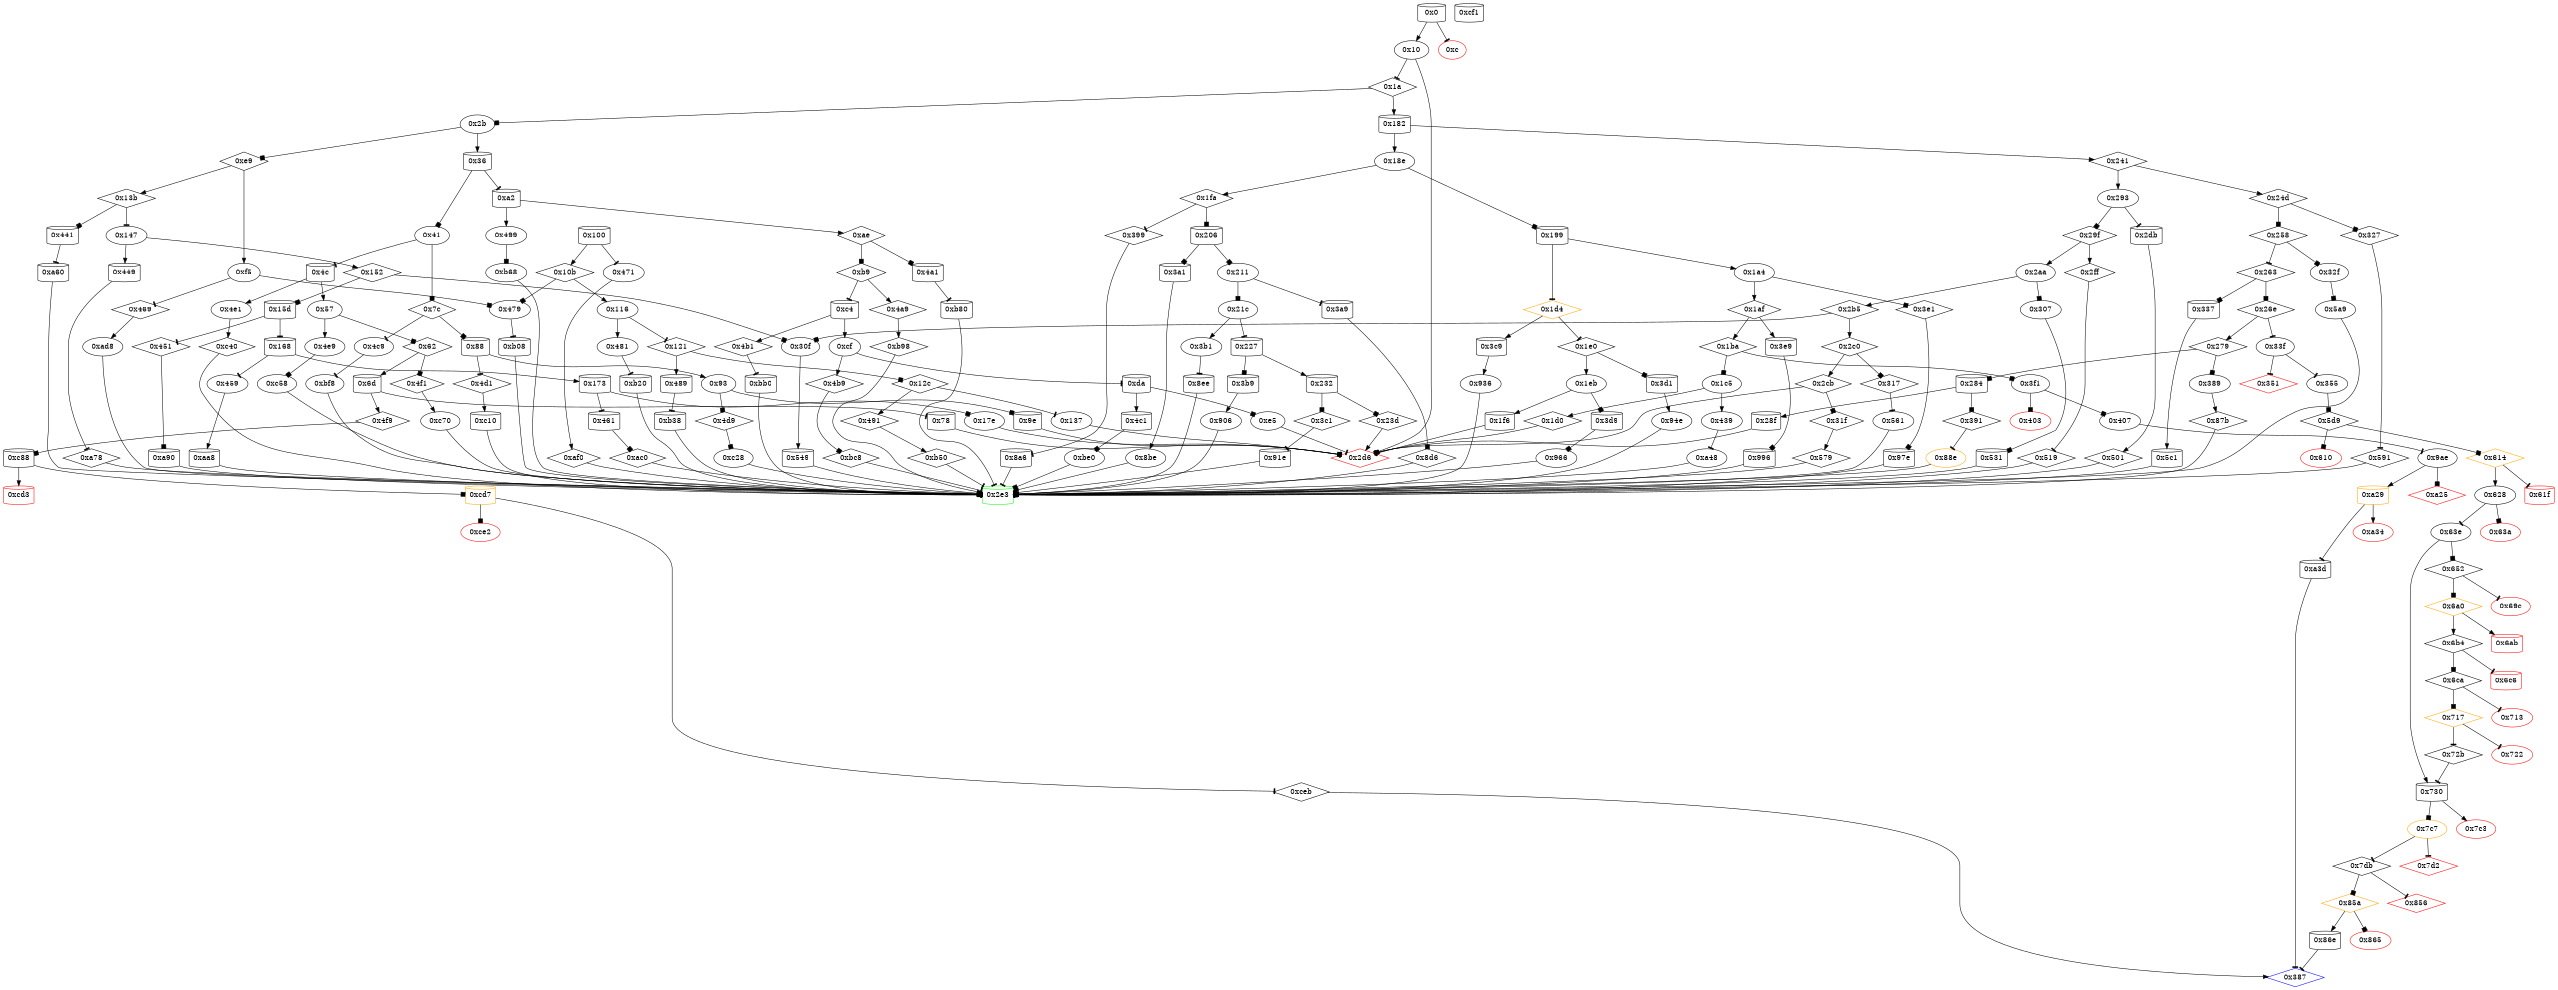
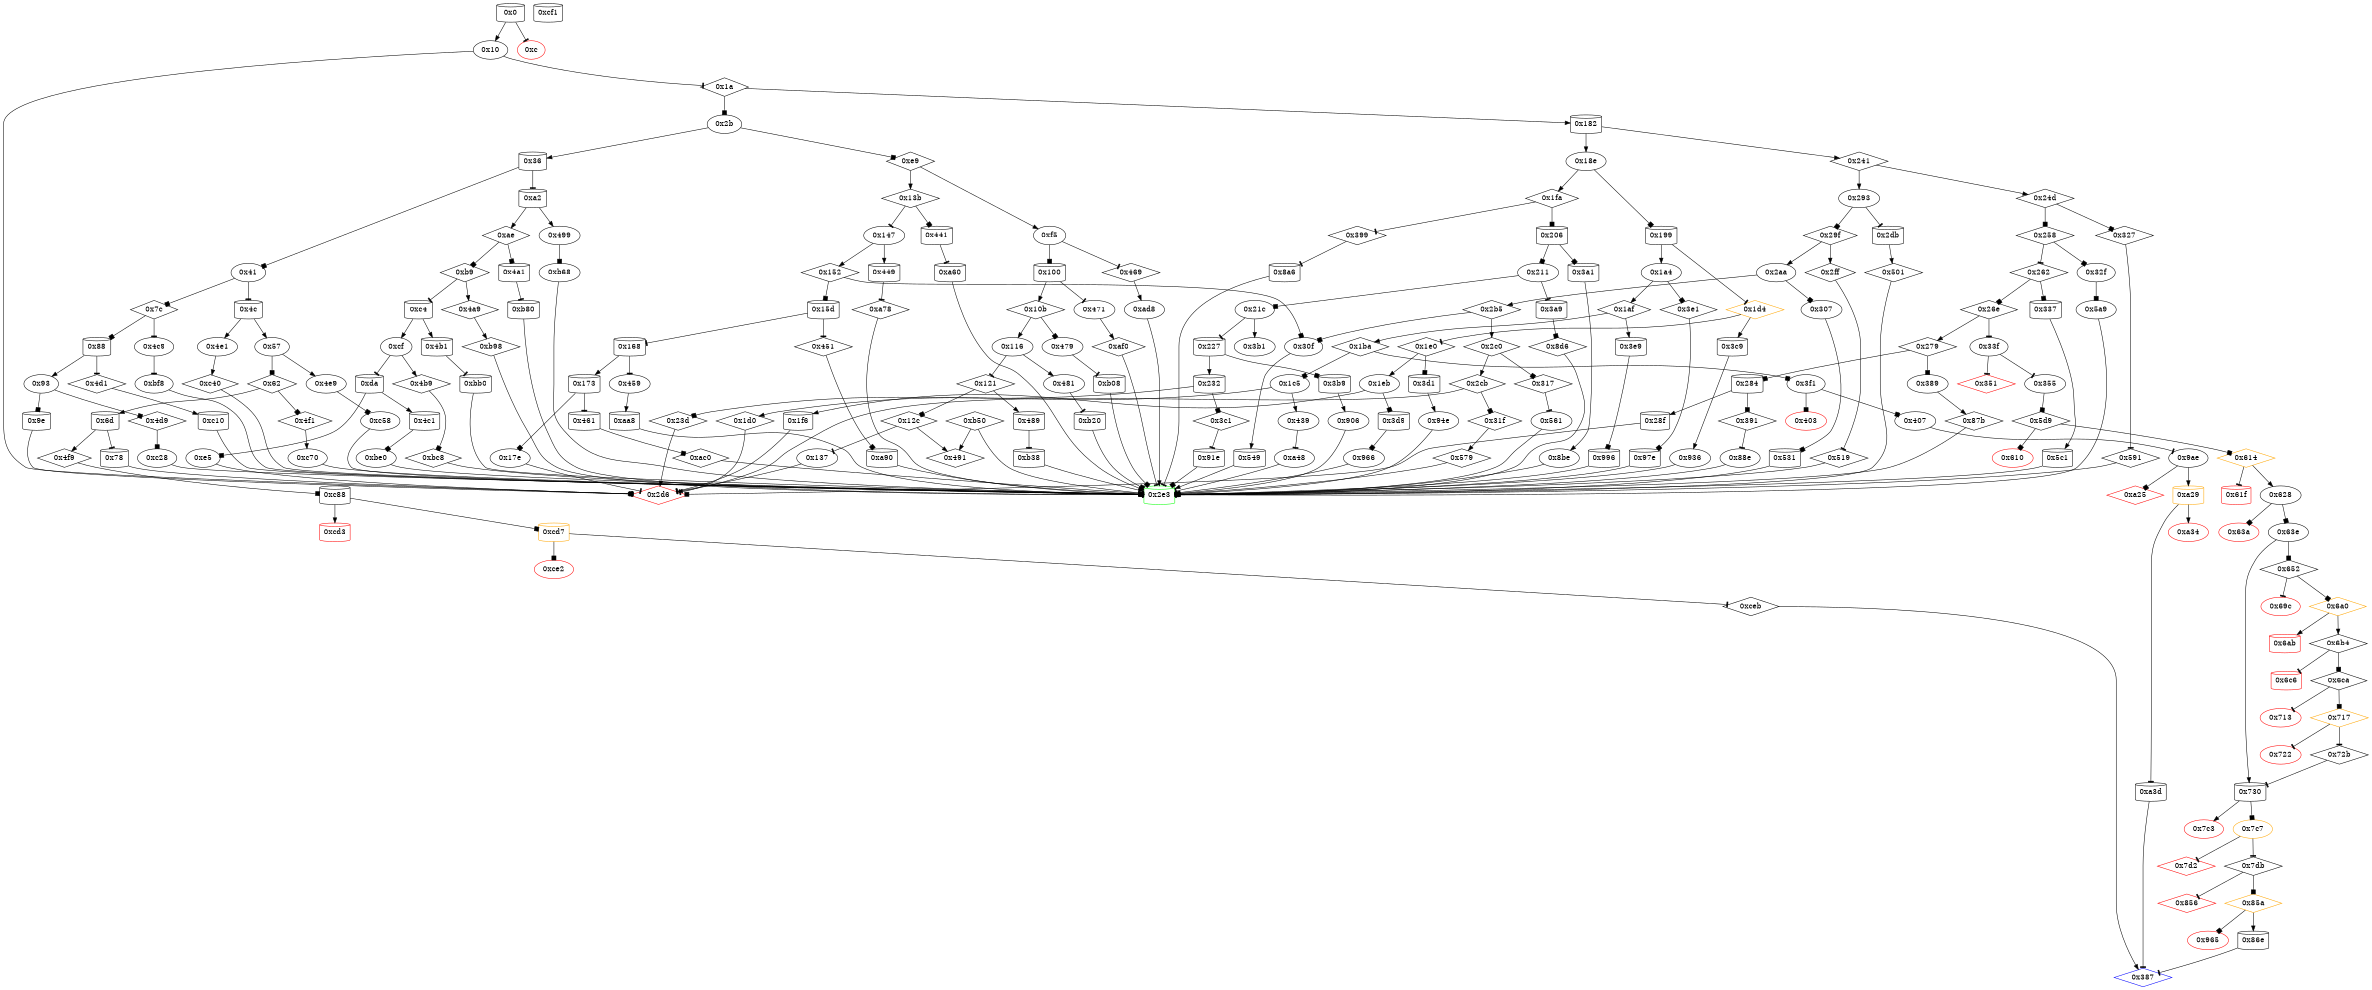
(2266, 273) -> (2039, 273)
(373, 290) -> (1050, 252)
(743, 347) -> (437, 347)
(1199, 384) -> none
(901, 438) -> (966, 437)
(1946, 458) -> (1740, 458)
(2474, 513) -> (2284, 511)
(2371, 940) -> (2208, 940)
